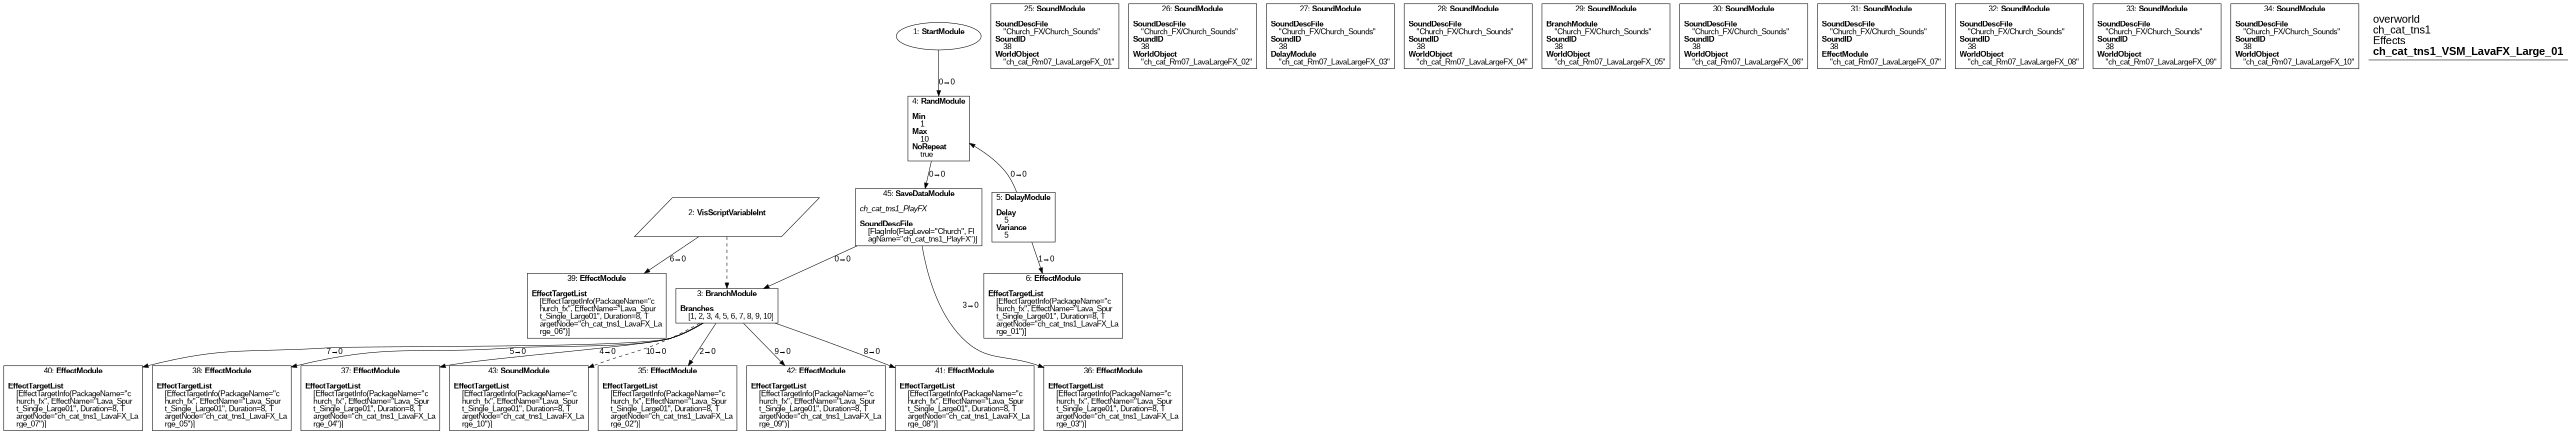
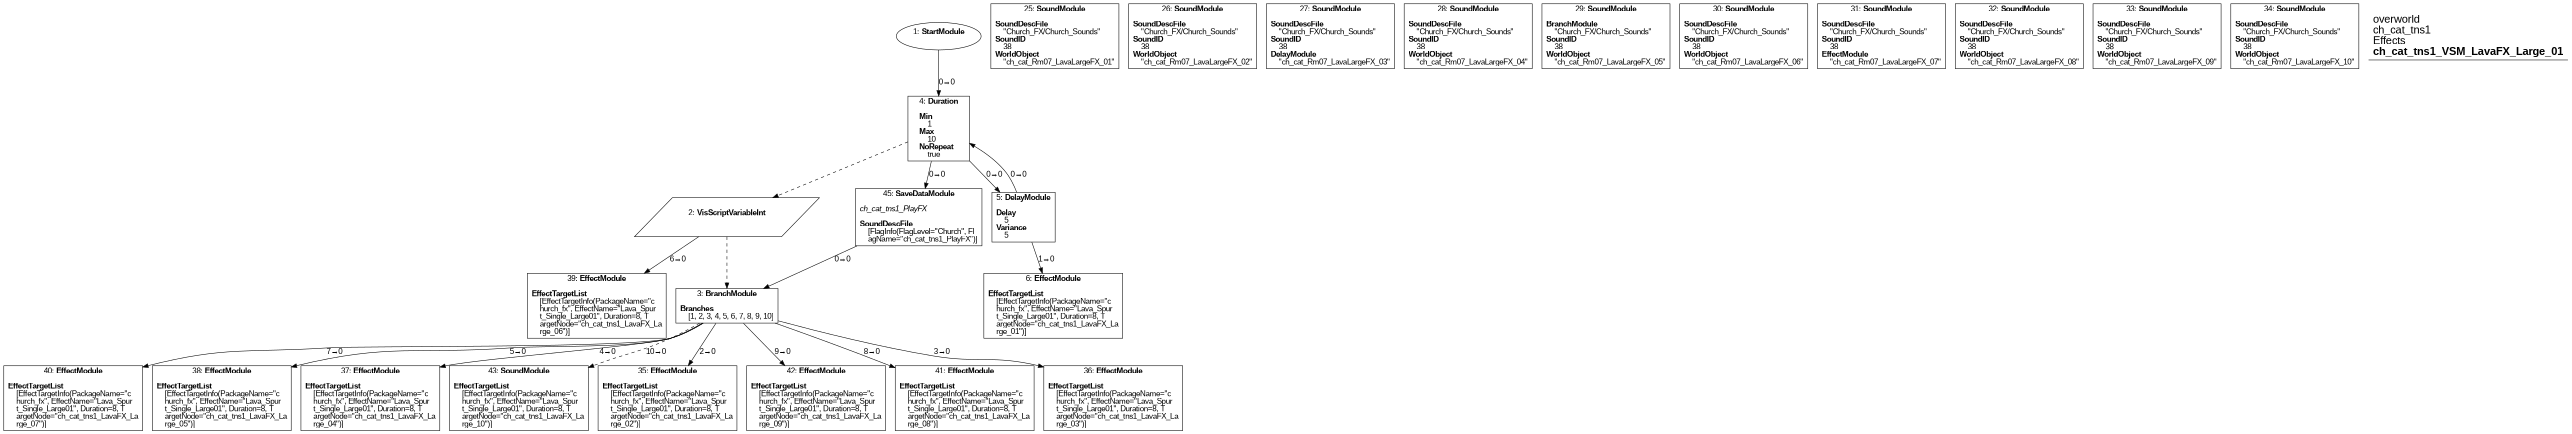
(943, 102) -> (943, 102)
none -> (843, 169)
none -> (983, 175)
(956, 331) -> (907, 351)
